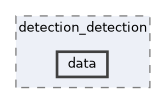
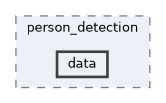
(83, 29) -> (83, 29)
